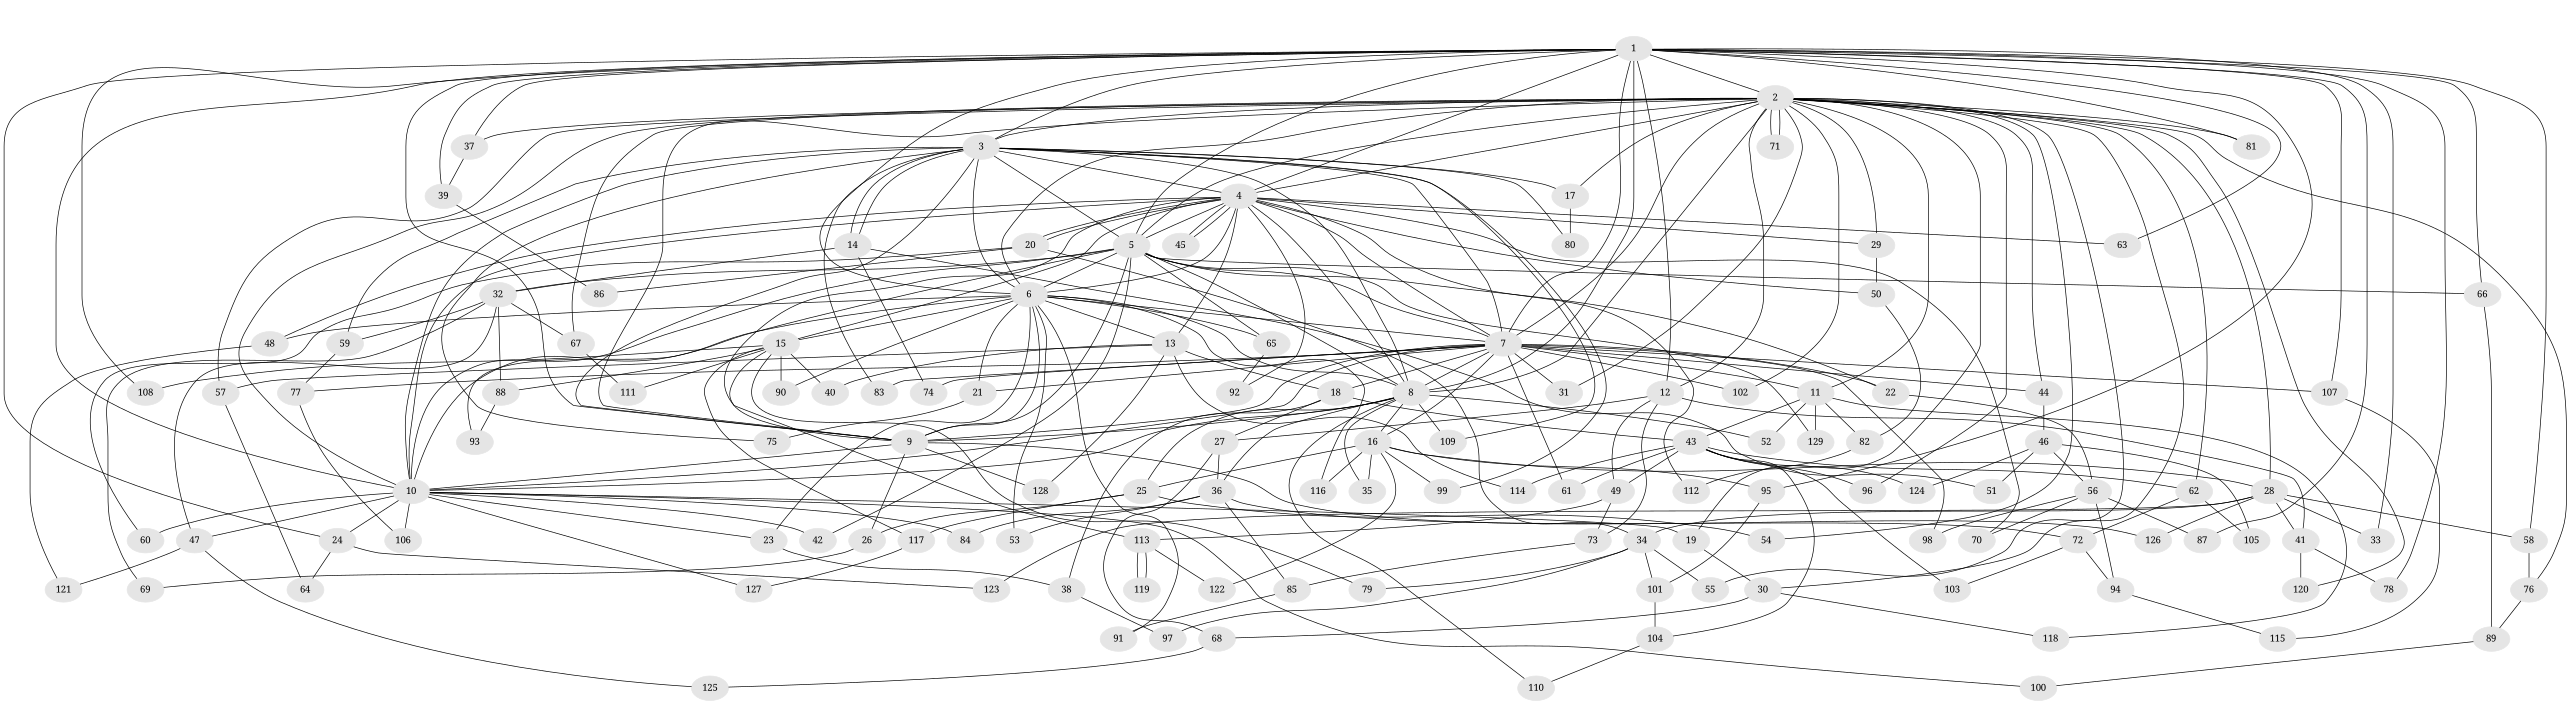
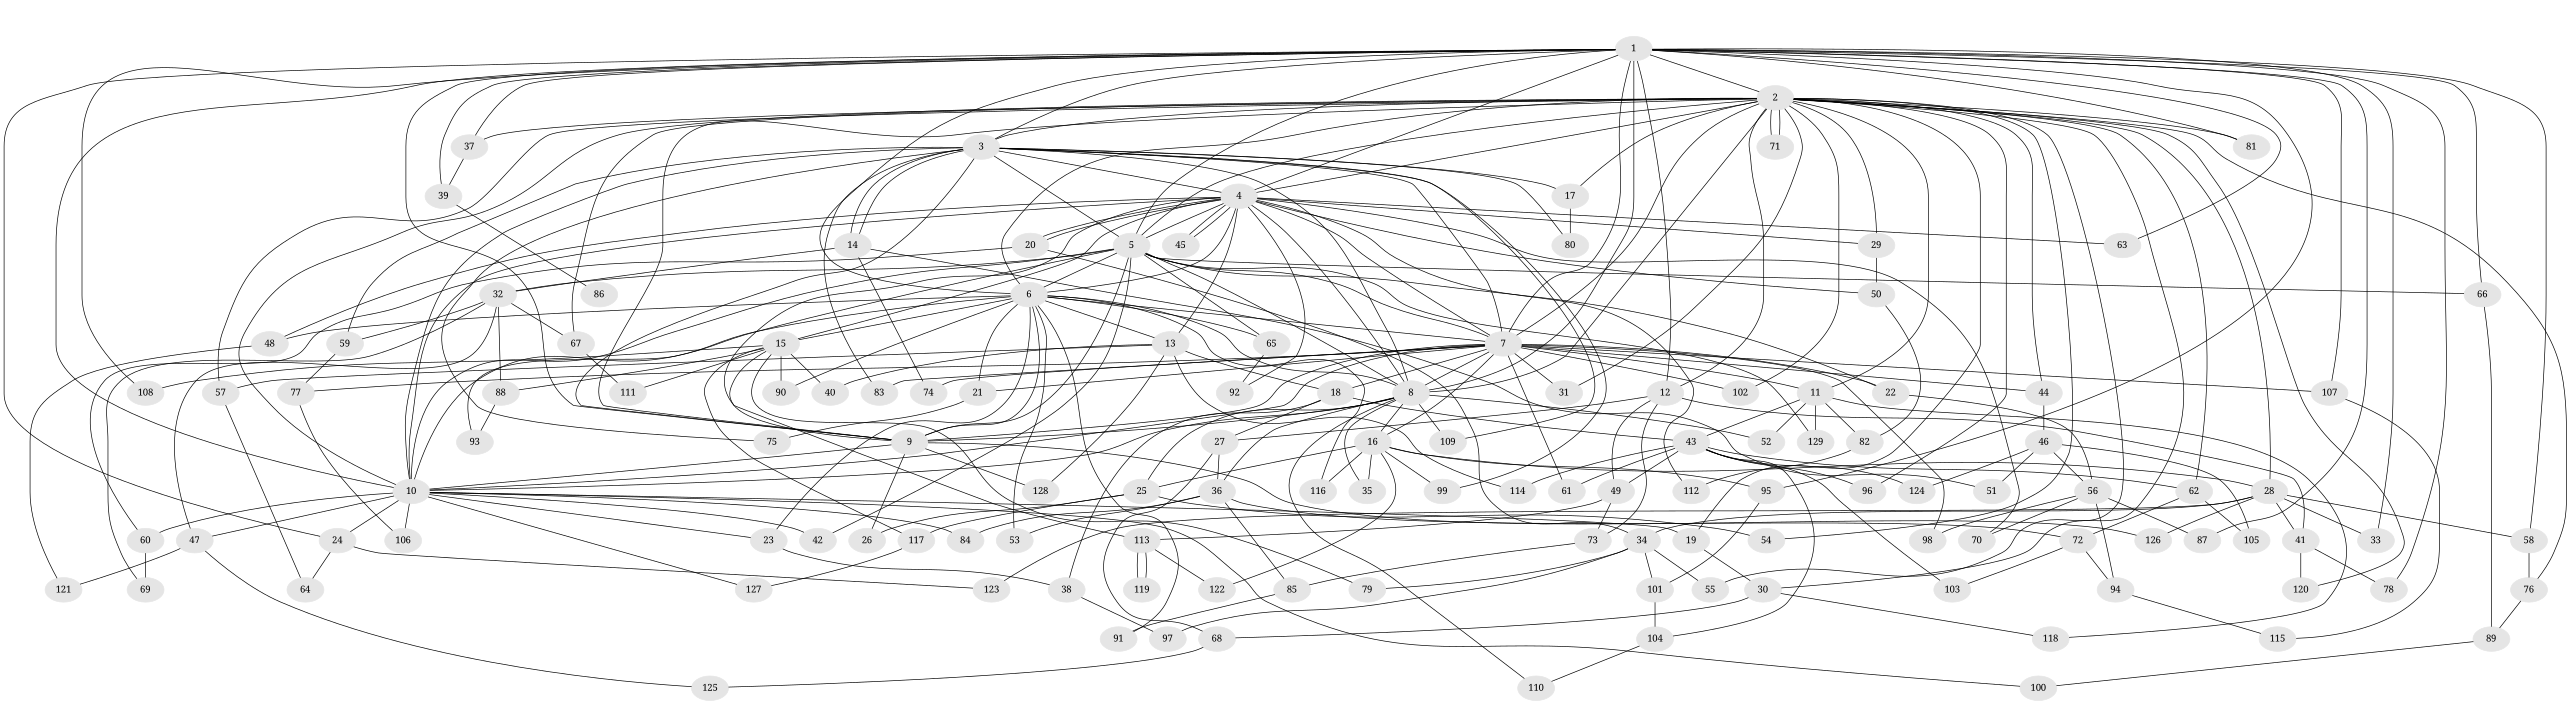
(975, 231) -> none
(765, 276) -> none
(509, 574) -> (146, 567)
